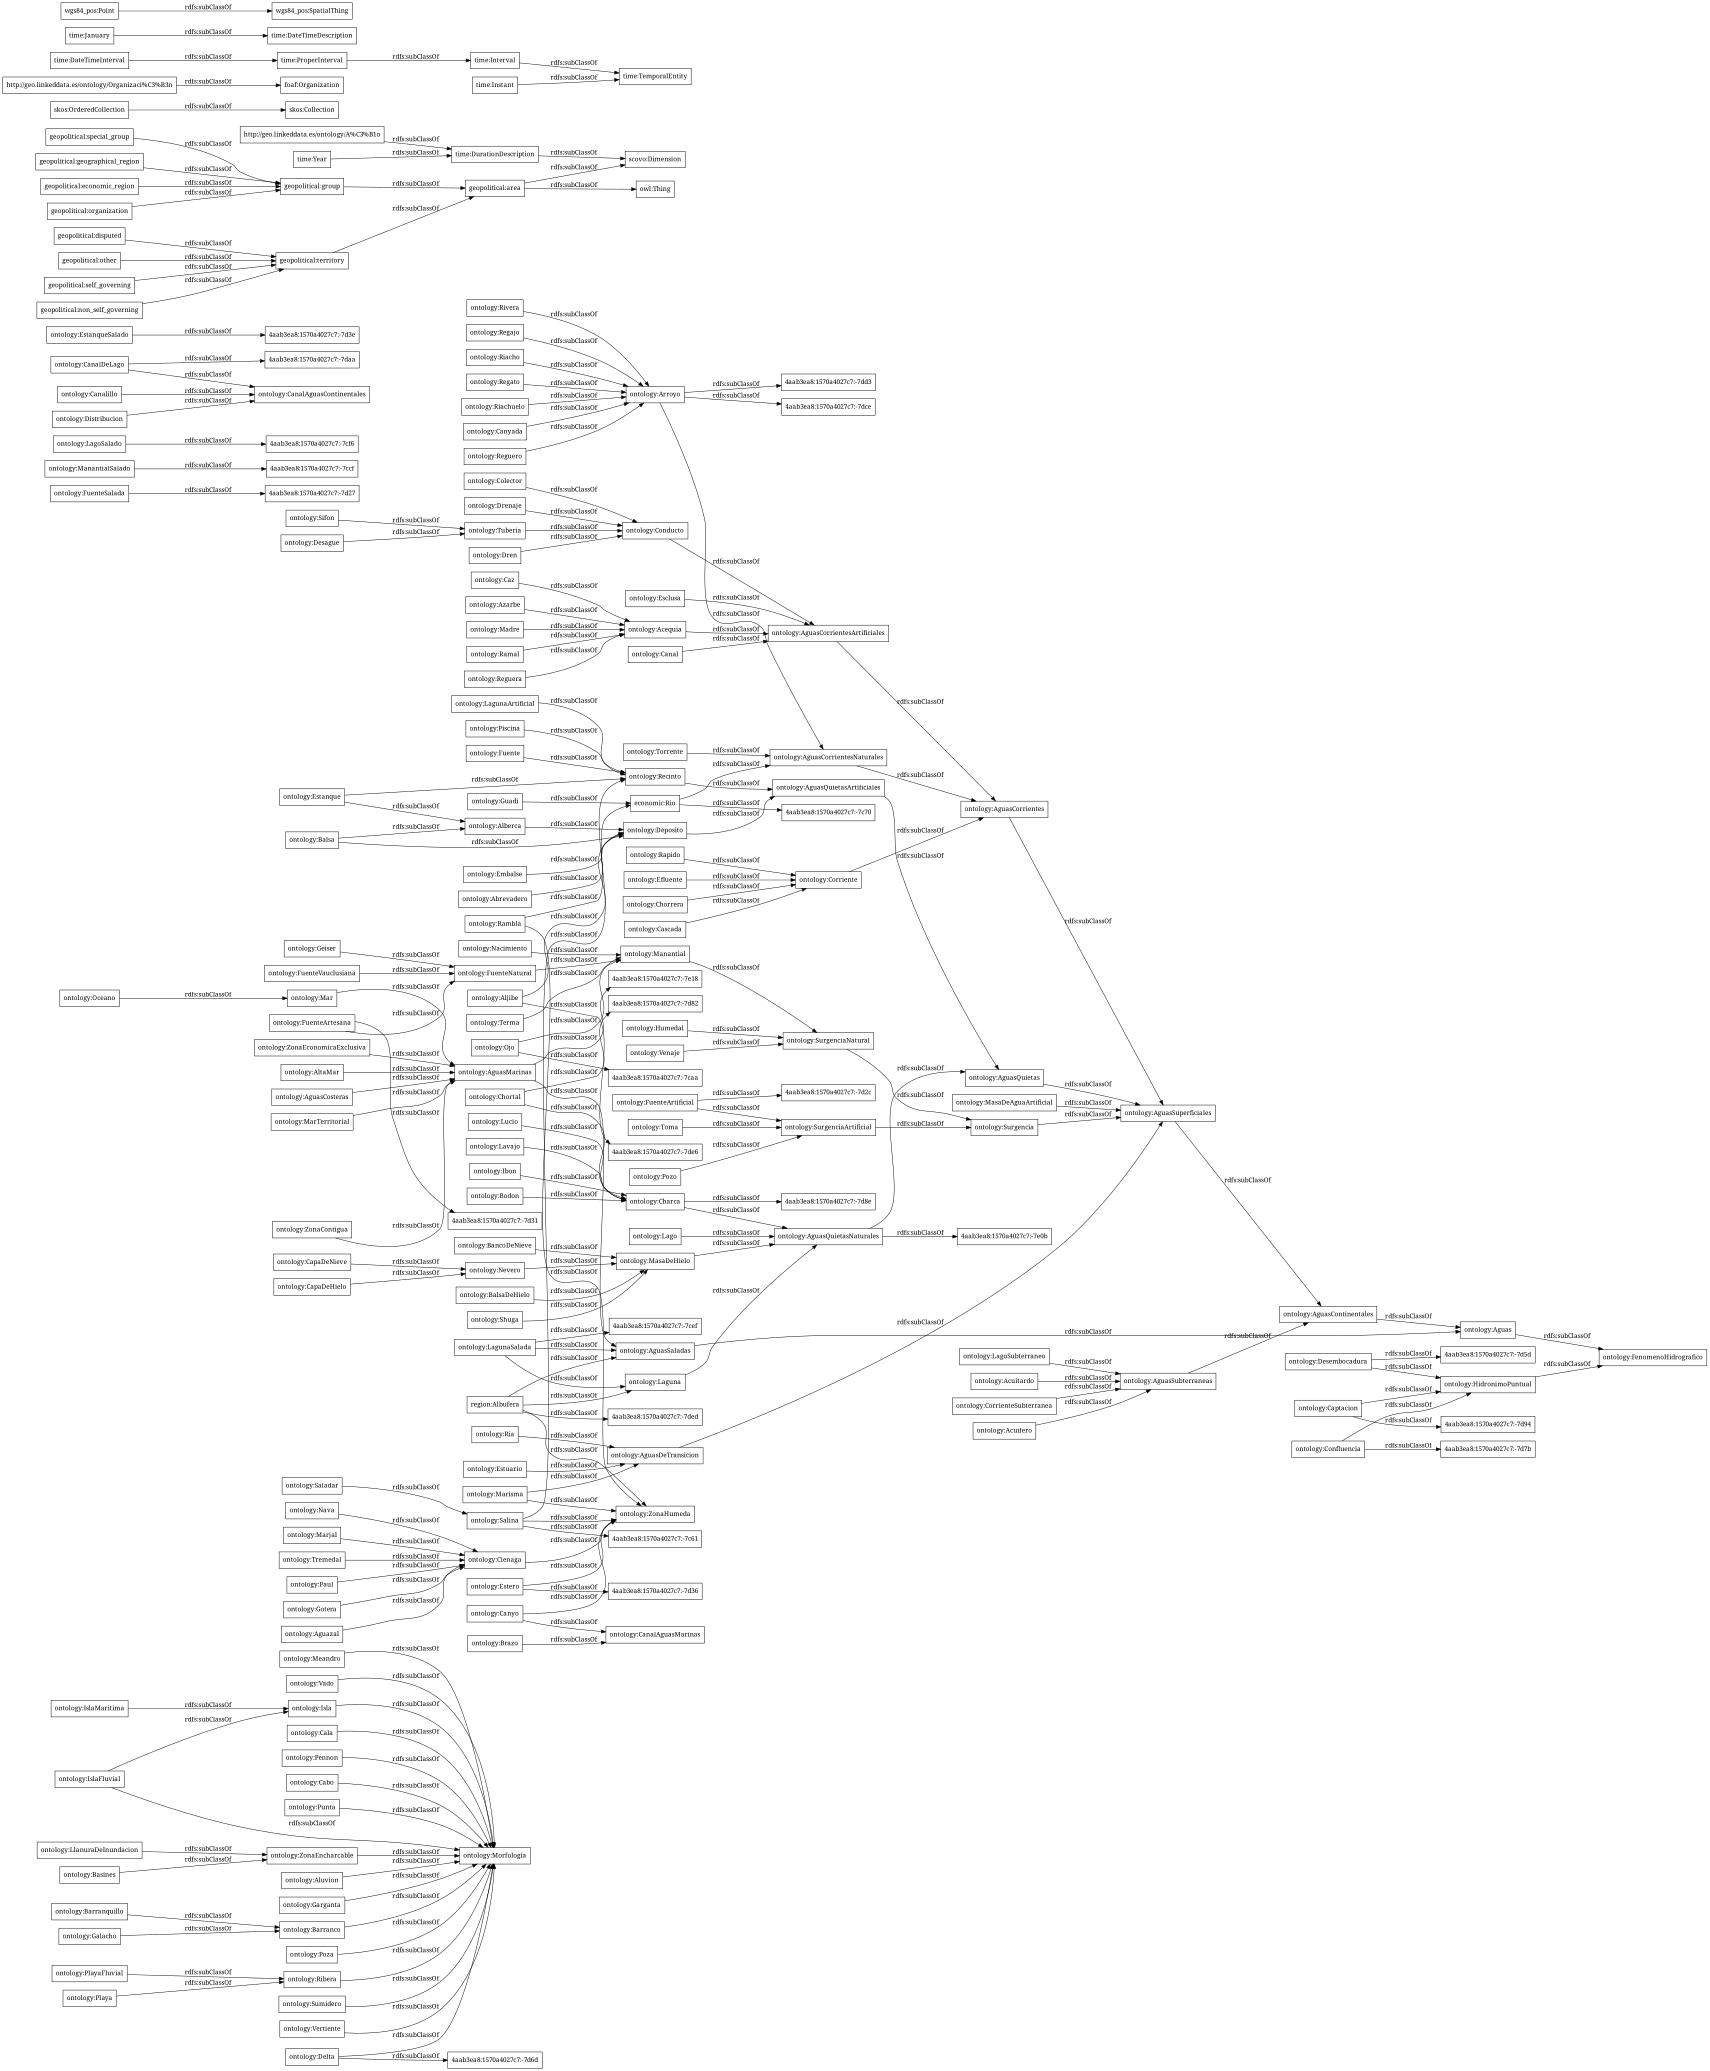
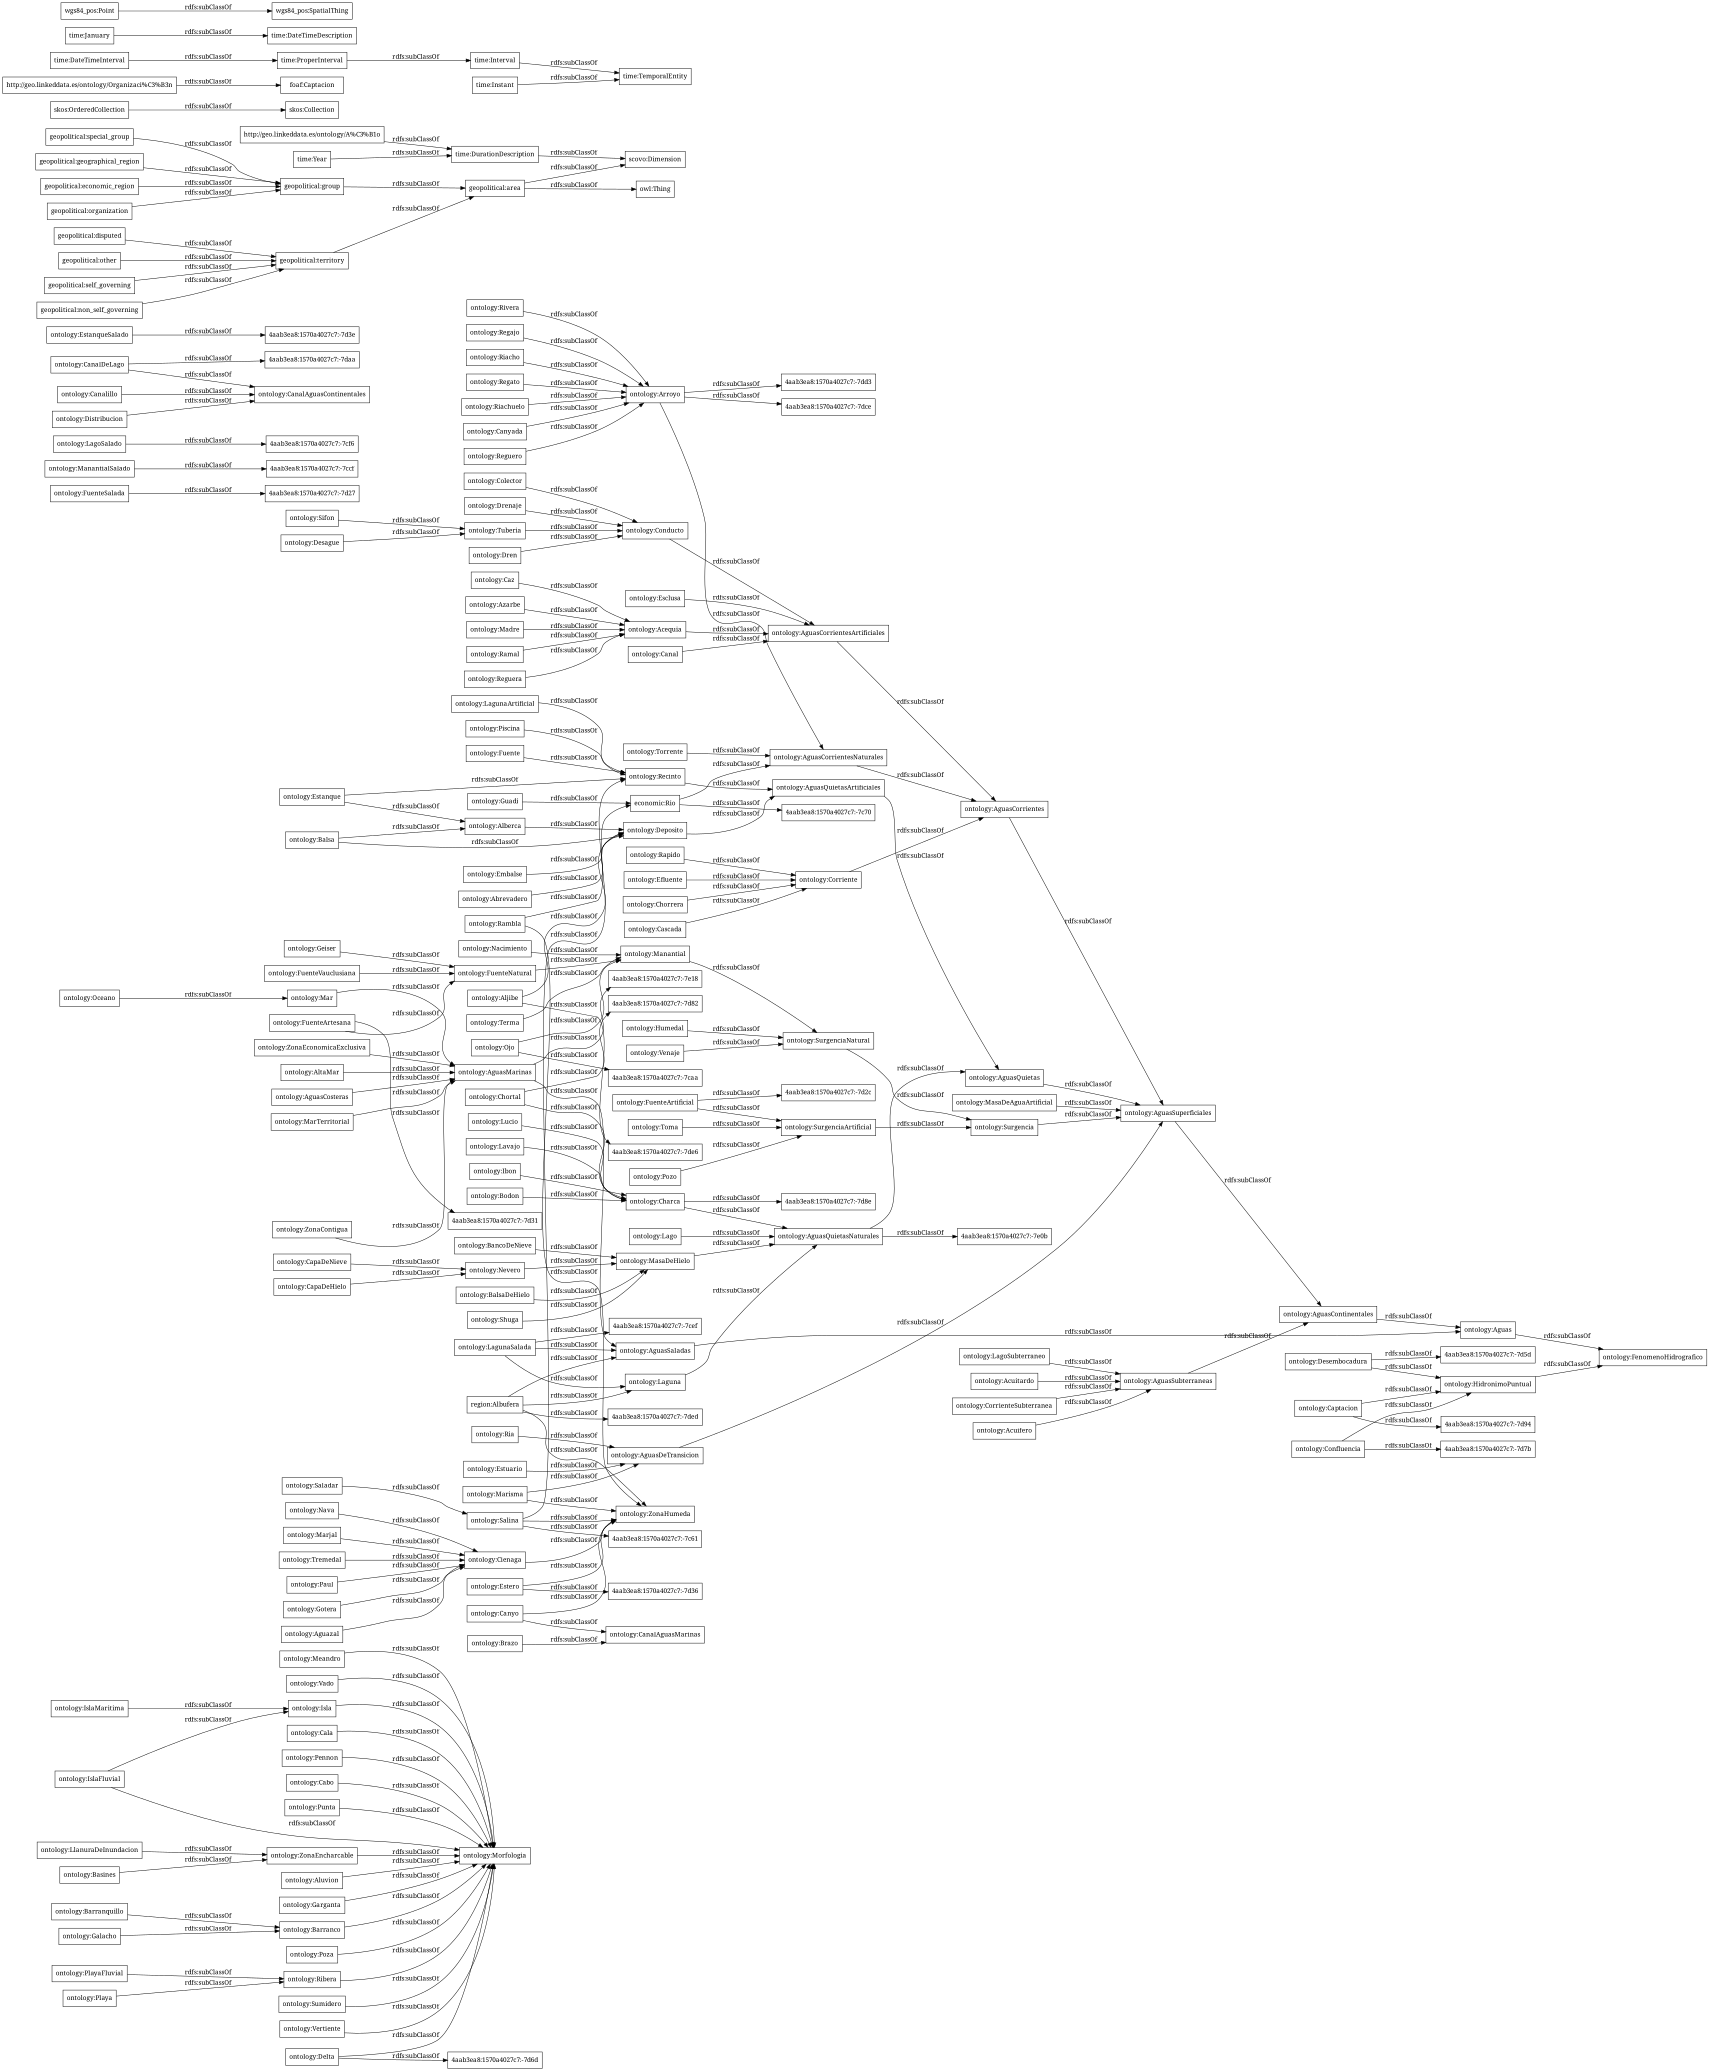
(312, 85) -> (312, 85)
